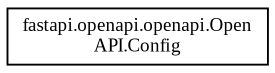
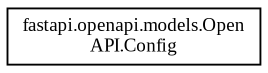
(138, 37) -> (134, 37)
